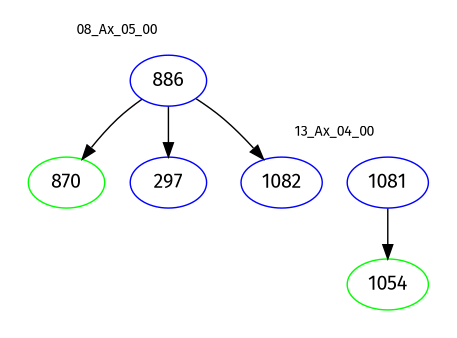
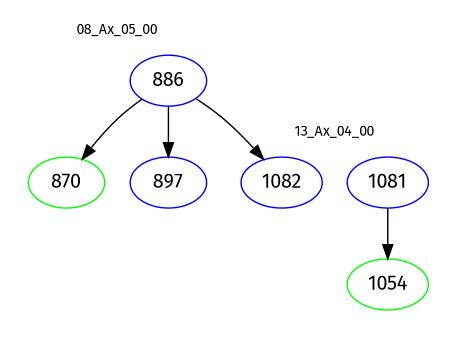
(168, 183) -> (168, 183)
